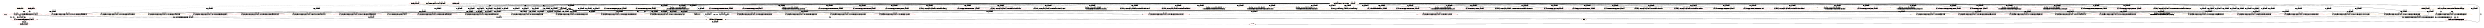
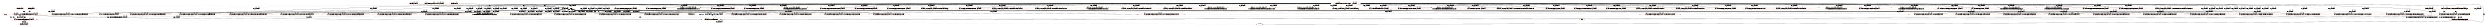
(865, 4) -> (420, 6)
